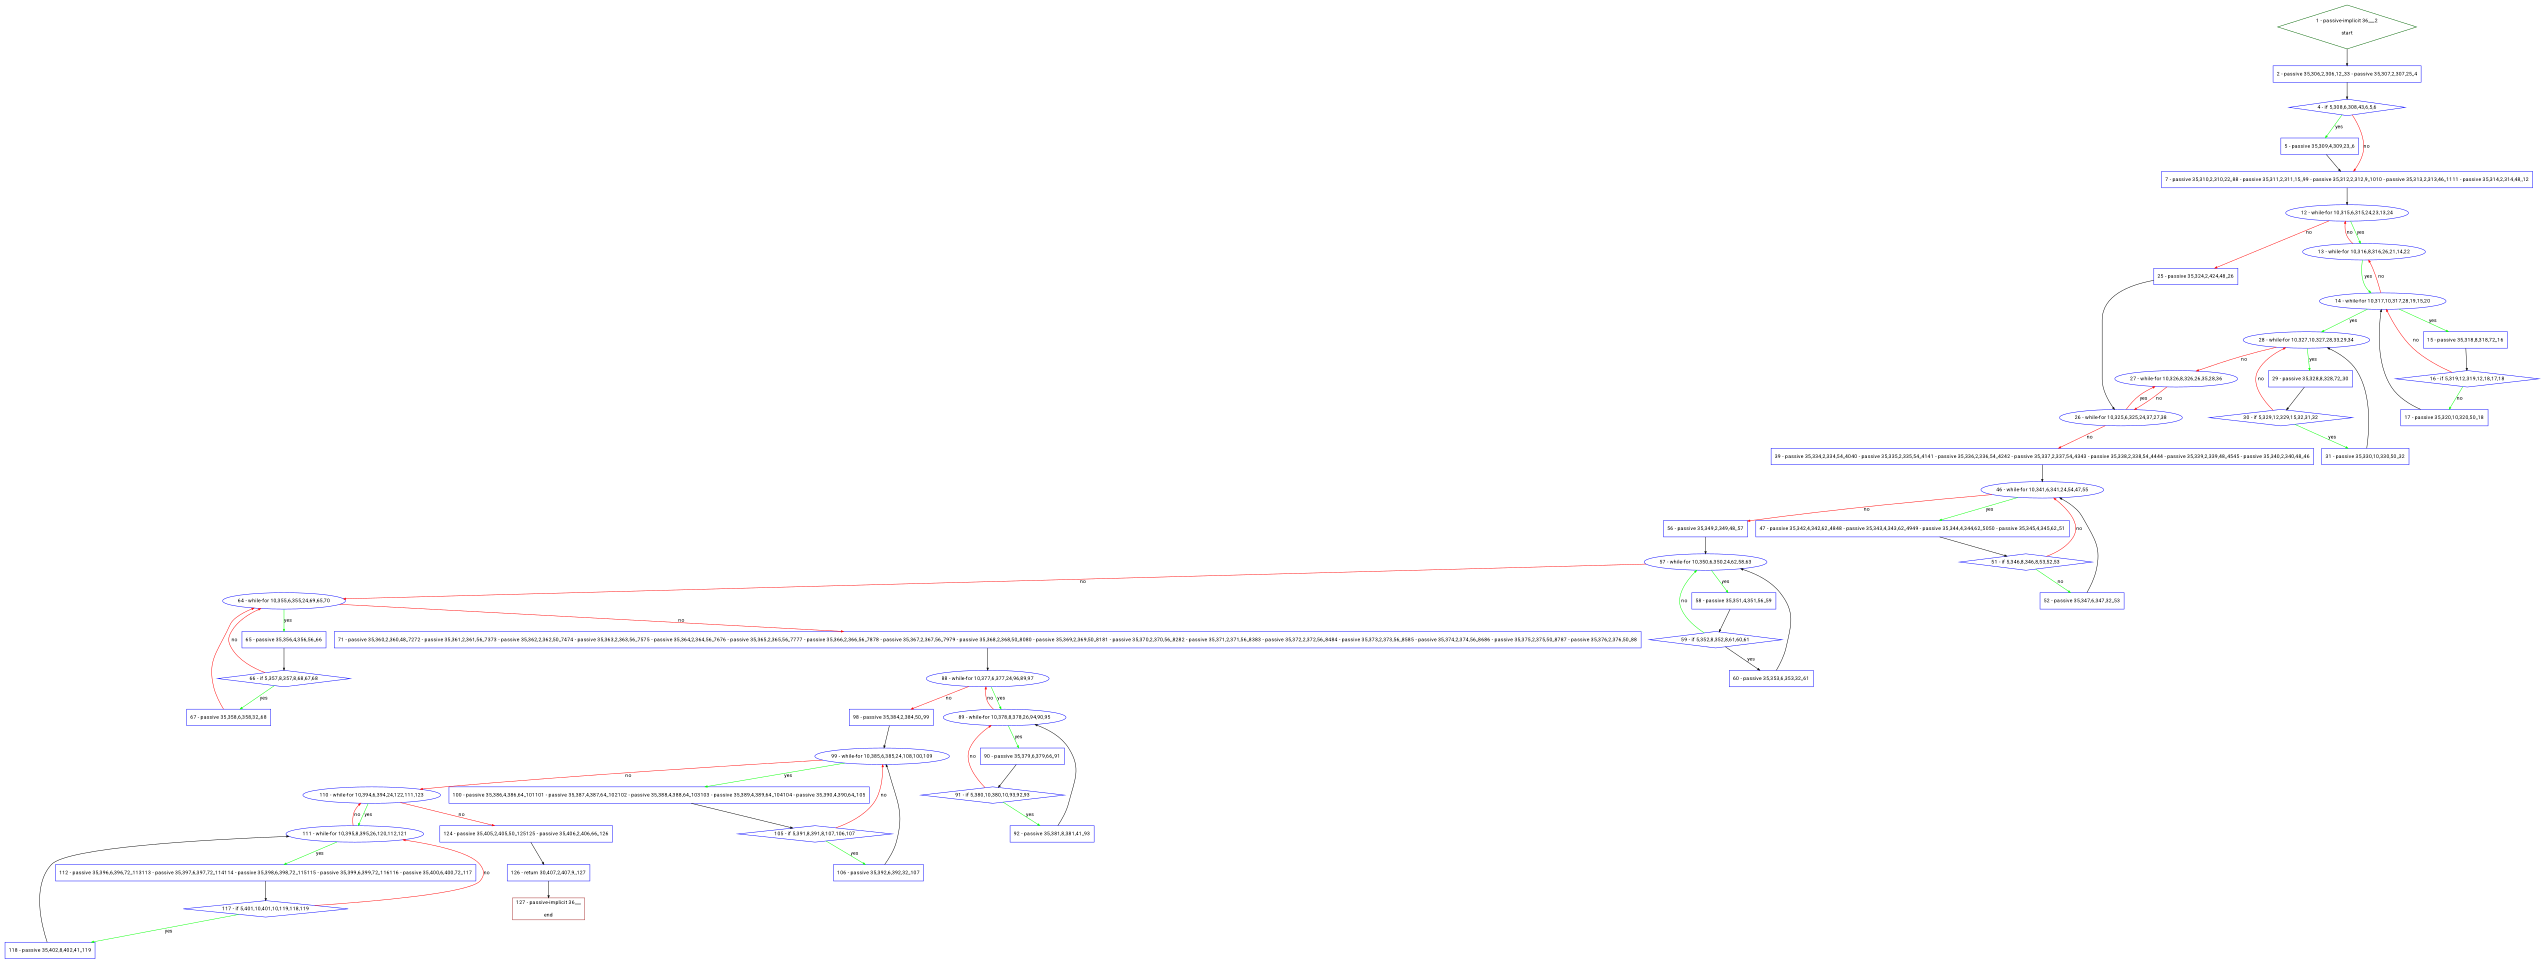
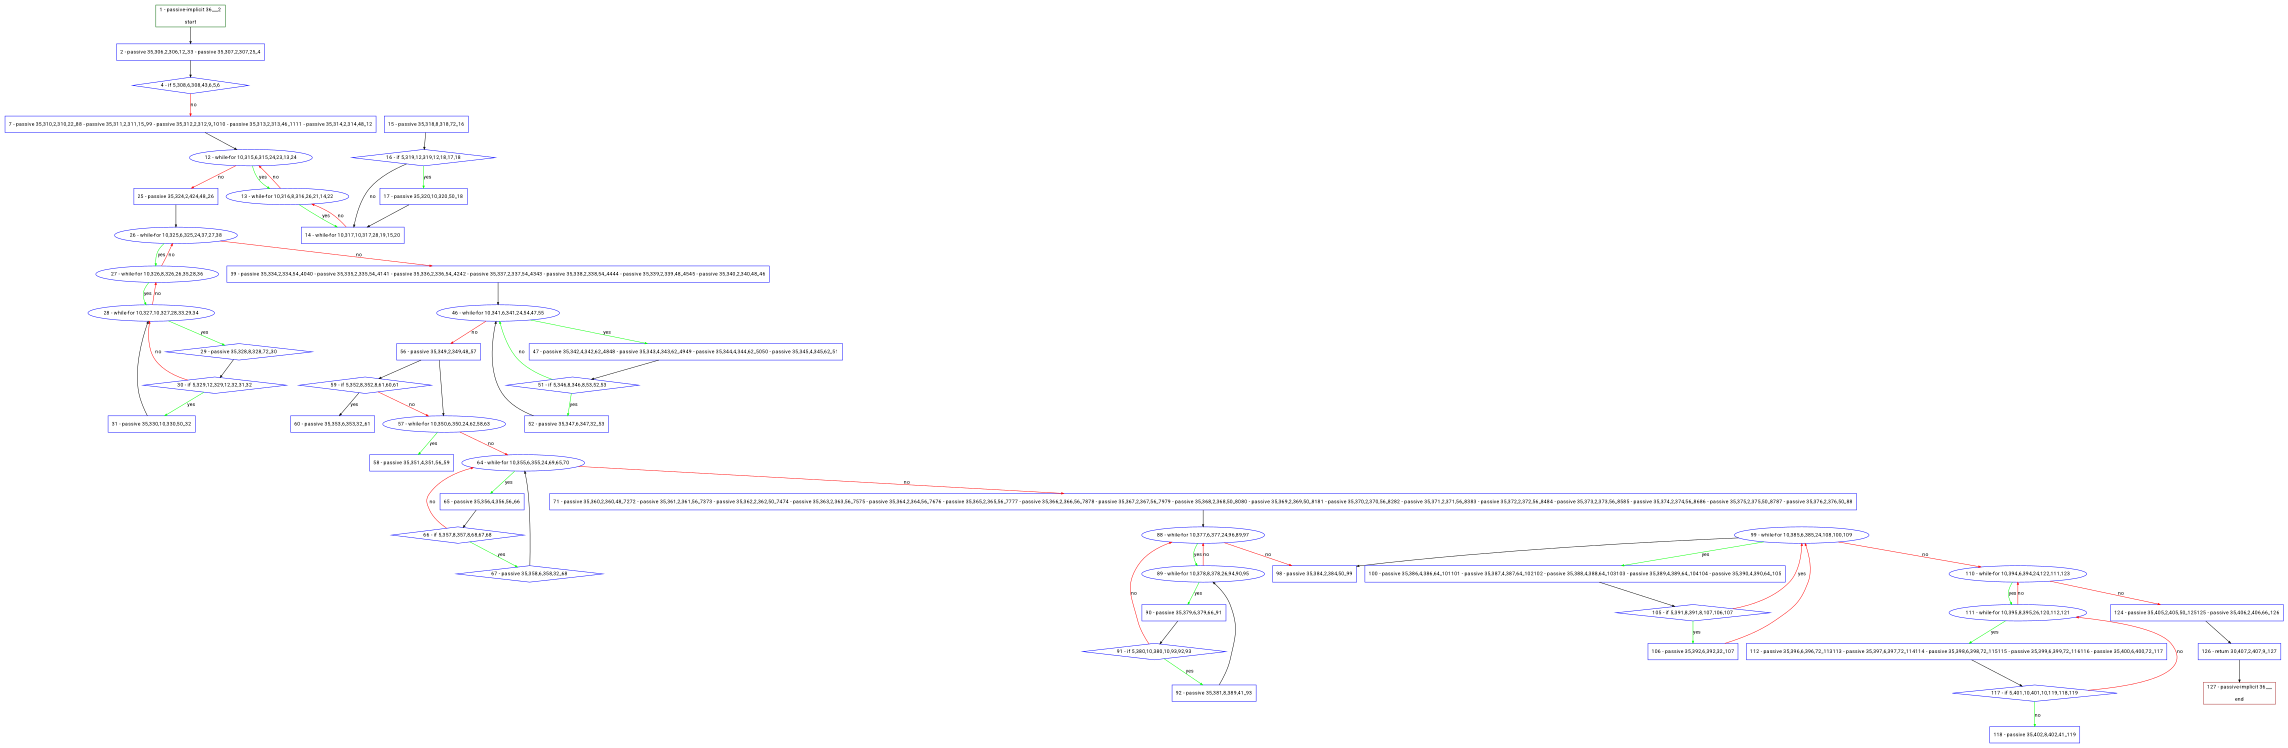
(2347, 27) -> (191, 16)
(2320, 146) -> none
(2383, 301) -> (353, 235)
(2346, 320) -> (144, 292)
(2423, 320) -> none
(2413, 349) -> (371, 187)
(2311, 379) -> (239, 352)
(2138, 397) -> (157, 252)
(2460, 398) -> (428, 177)
(2281, 418) -> (215, 385)
(2075, 532) -> (518, 359)
(2061, 581) -> (574, 405)
(1680, 605) -> (402, 403)
(1789, 609) -> none
(1725, 620) -> (401, 369)
(216, 653) -> (530, 519)
(229, 717) -> (530, 574)
(887, 736) -> (1549, 549)
(968, 756) -> (1130, 586)
(884, 795) -> (1802, 574)
(900, 816) -> (1789, 611)
(1052, 834) -> (1214, 693)
(127, 847) -> none
(169, 931) -> (2038, 715)
